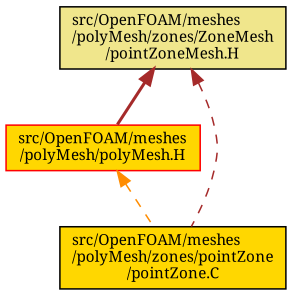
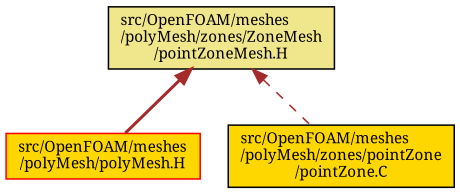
(140, 205) -> none
